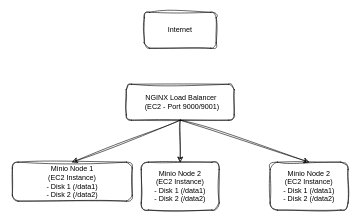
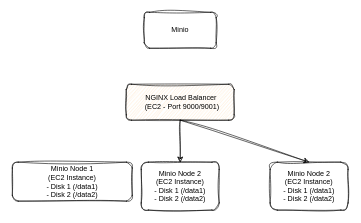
(180, 30) -> (180, 30)
(180, 102) -> (180, 102)
(128, 141) -> none
